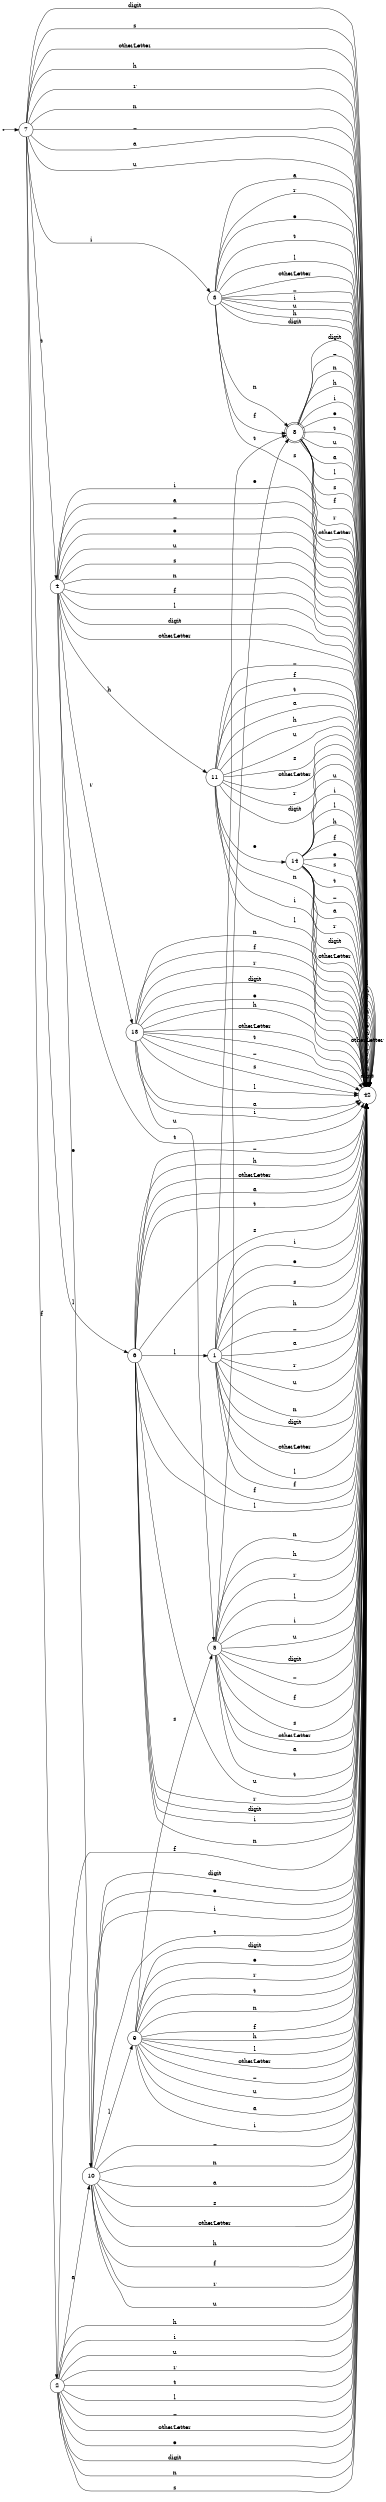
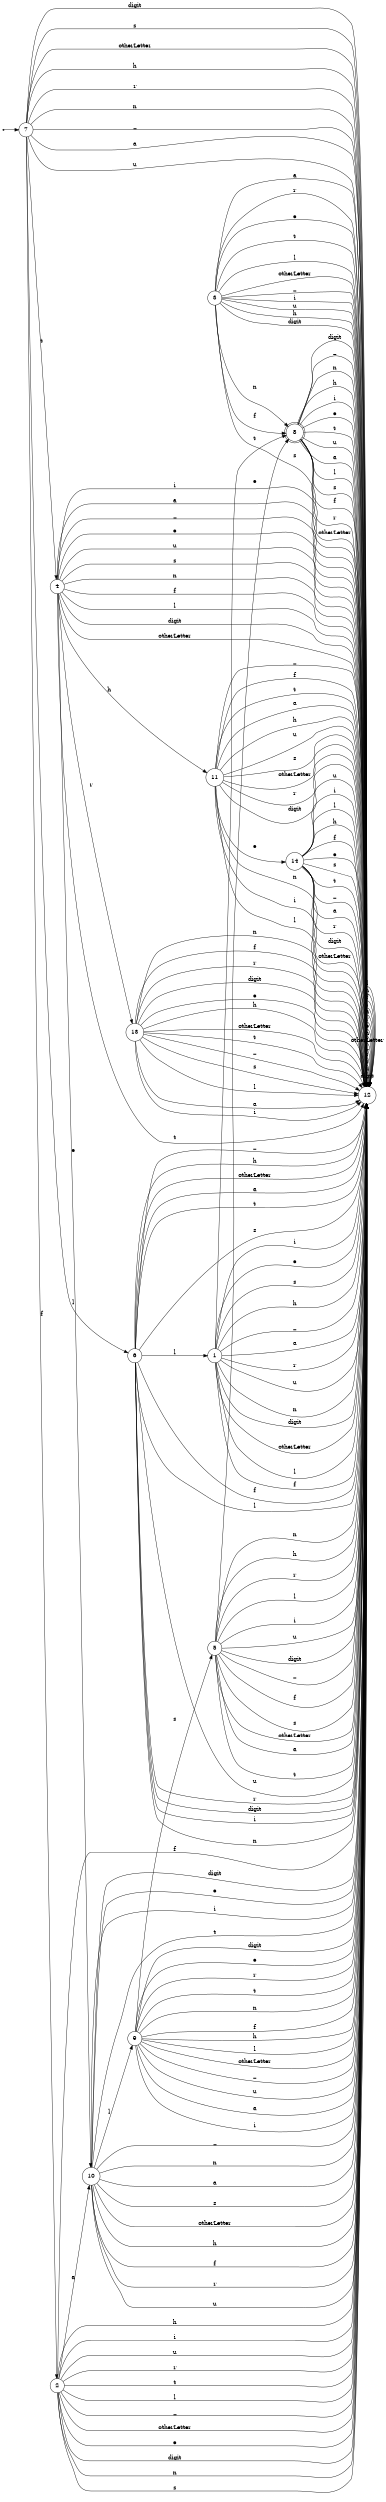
(83, 243) -> none
(367, 1095) -> (367, 1095)
(198, 1324) -> none
